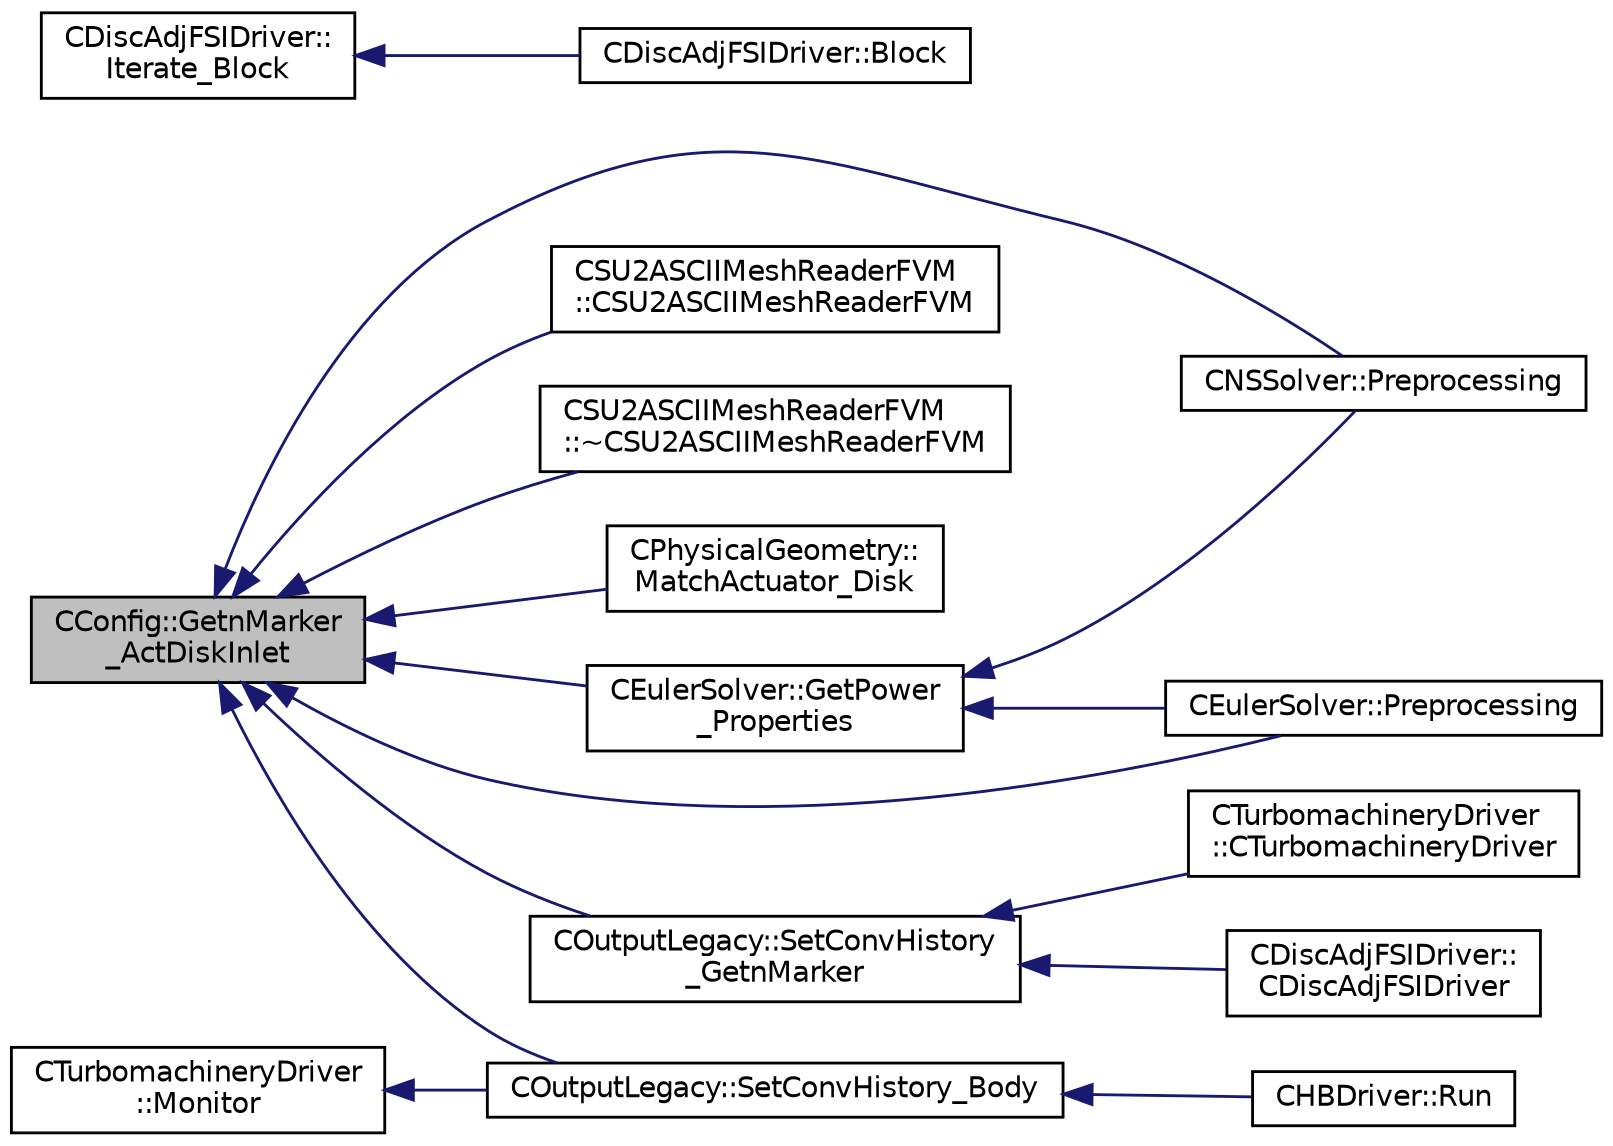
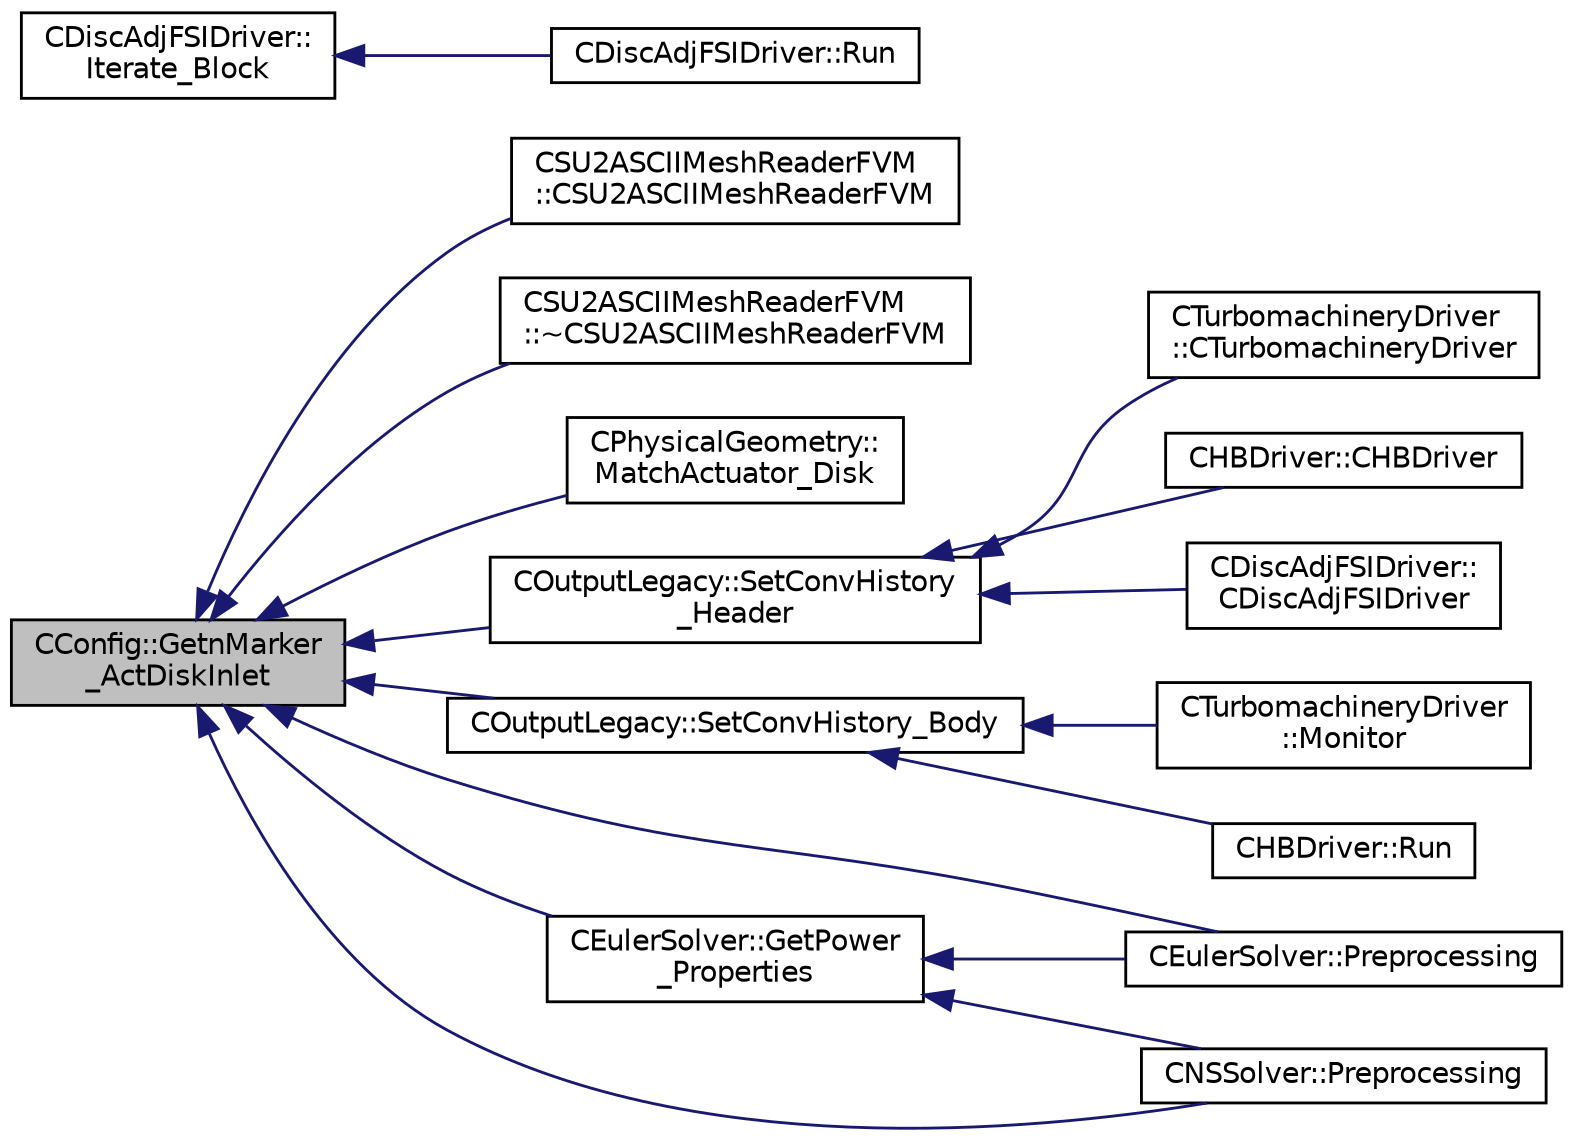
(775, 56) -> (735, 56)
none -> (1344, 460)
(775, 959) -> (735, 600)
(450, 1090) -> (1105, 725)
